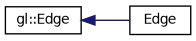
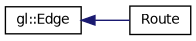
(160, 20) -> (160, 20)
